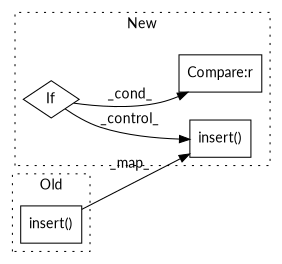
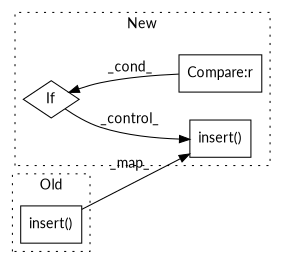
(127, 106) -> (128, 78)
